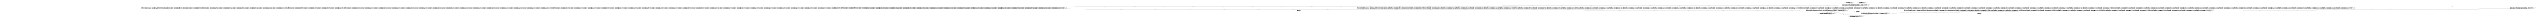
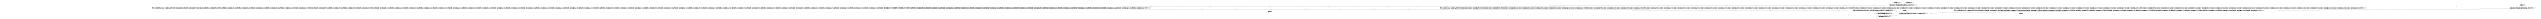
none -> (2522, 5)
